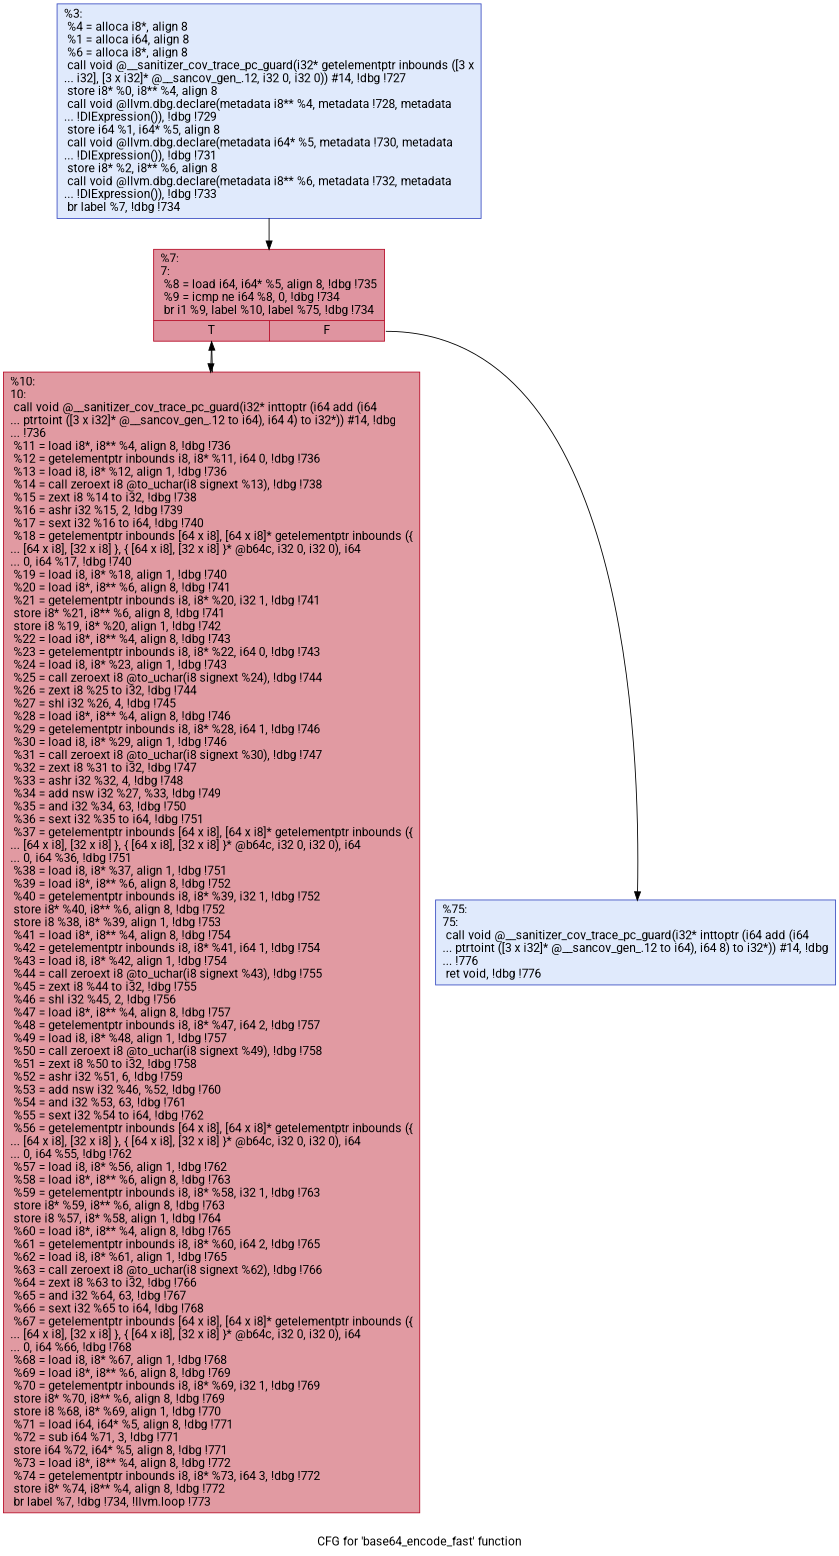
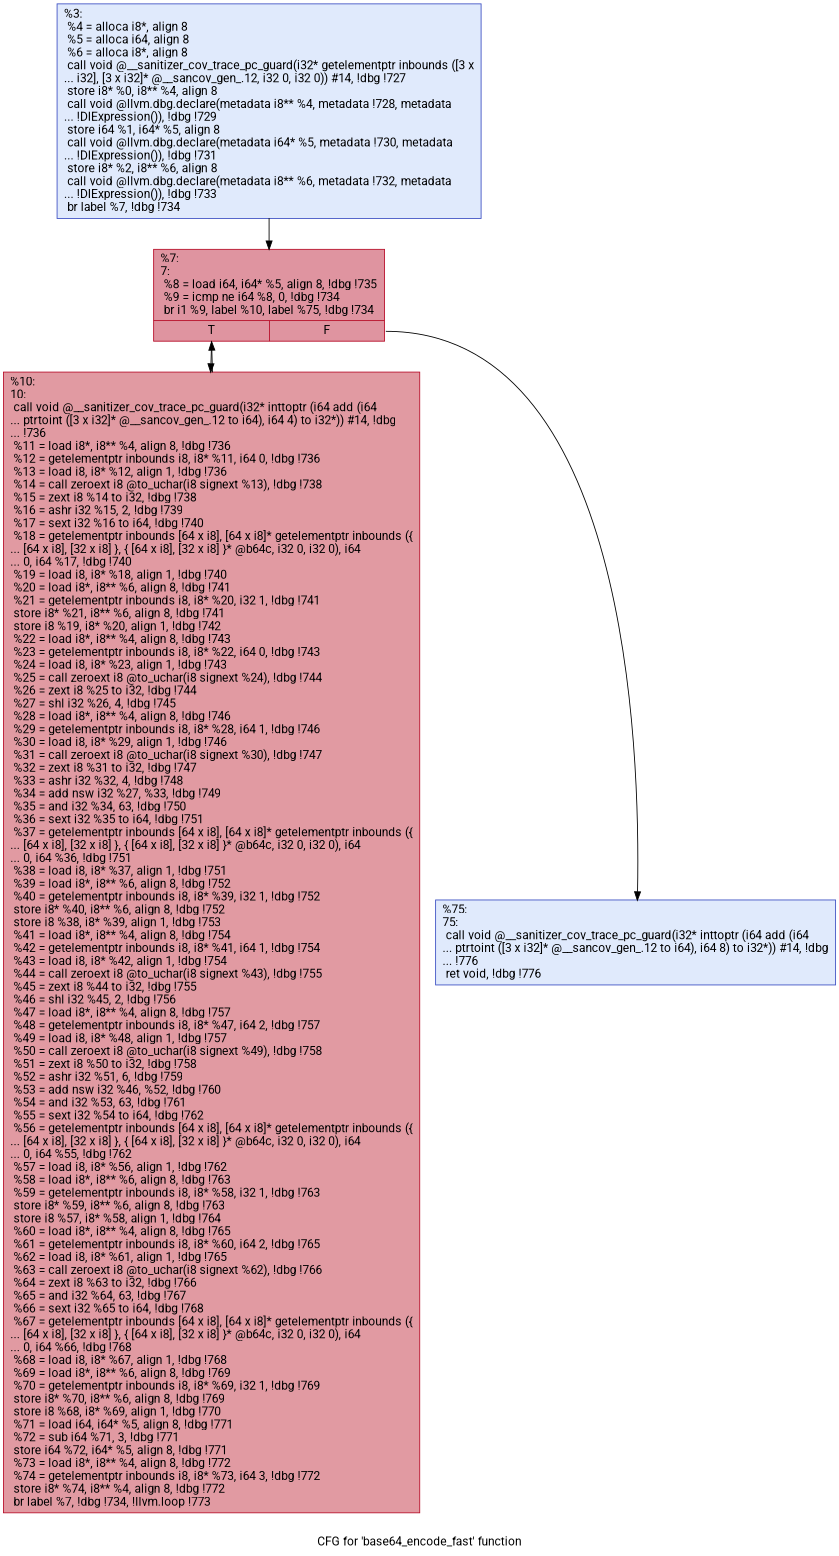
(127, 40) -> (127, 40)
